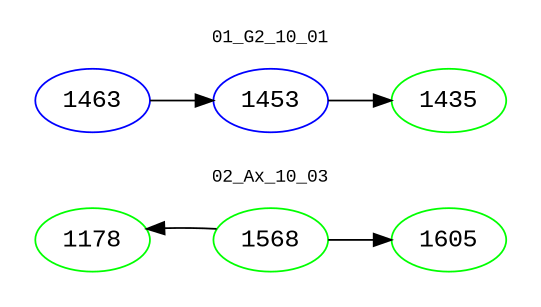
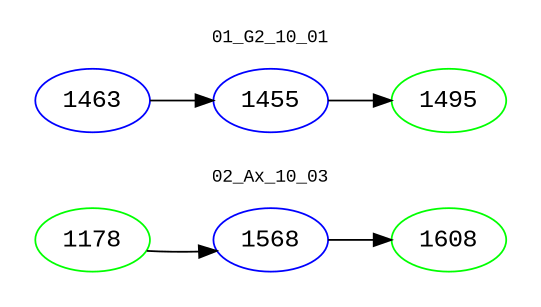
(271, 101) -> (271, 101)
(449, 101) -> (449, 101)
(191, 228) -> (173, 252)
(271, 240) -> (271, 240)
(449, 240) -> (449, 240)
